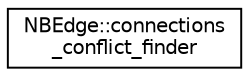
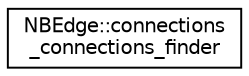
(125, 38) -> (125, 38)
